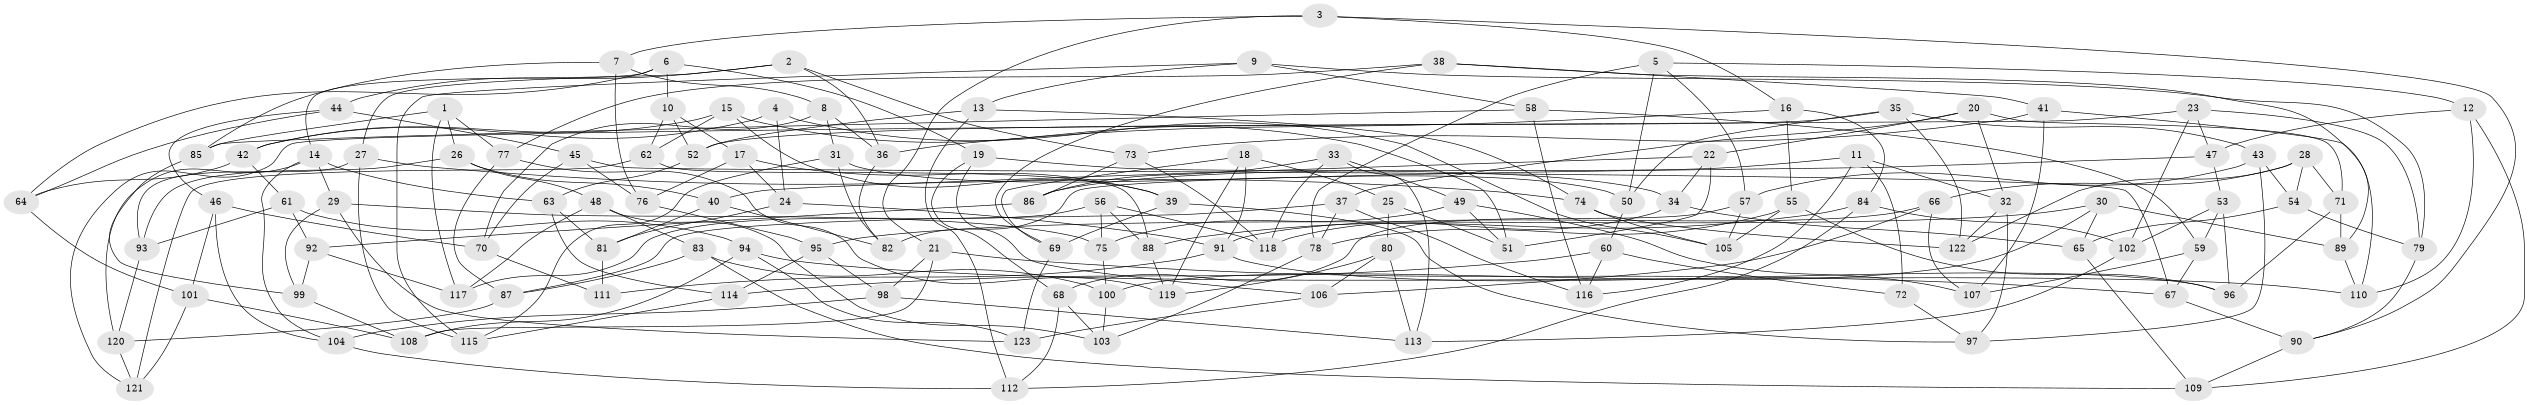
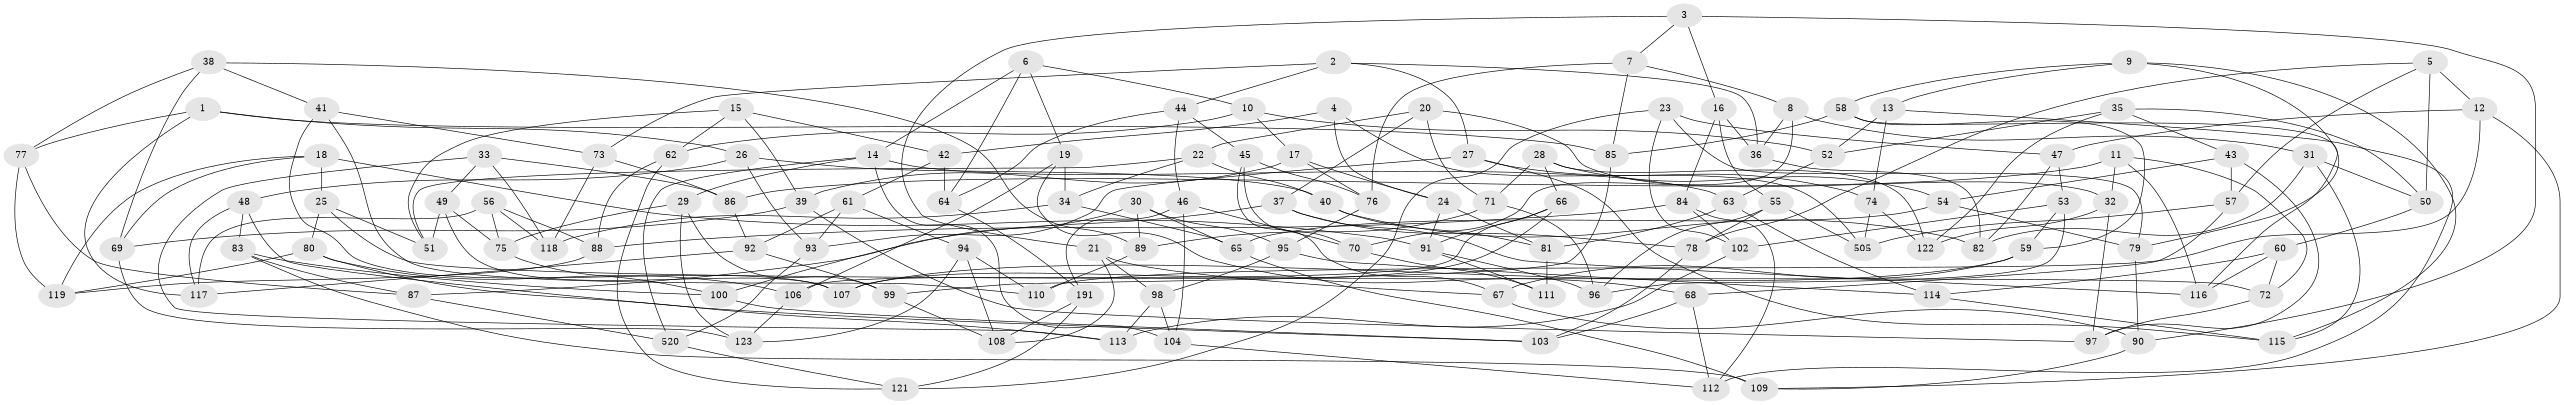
(1724, 249) -> (1863, 249)
none -> (1283, 279)
(190, 296) -> (1085, 296)
(116, 342) -> (671, 342)
